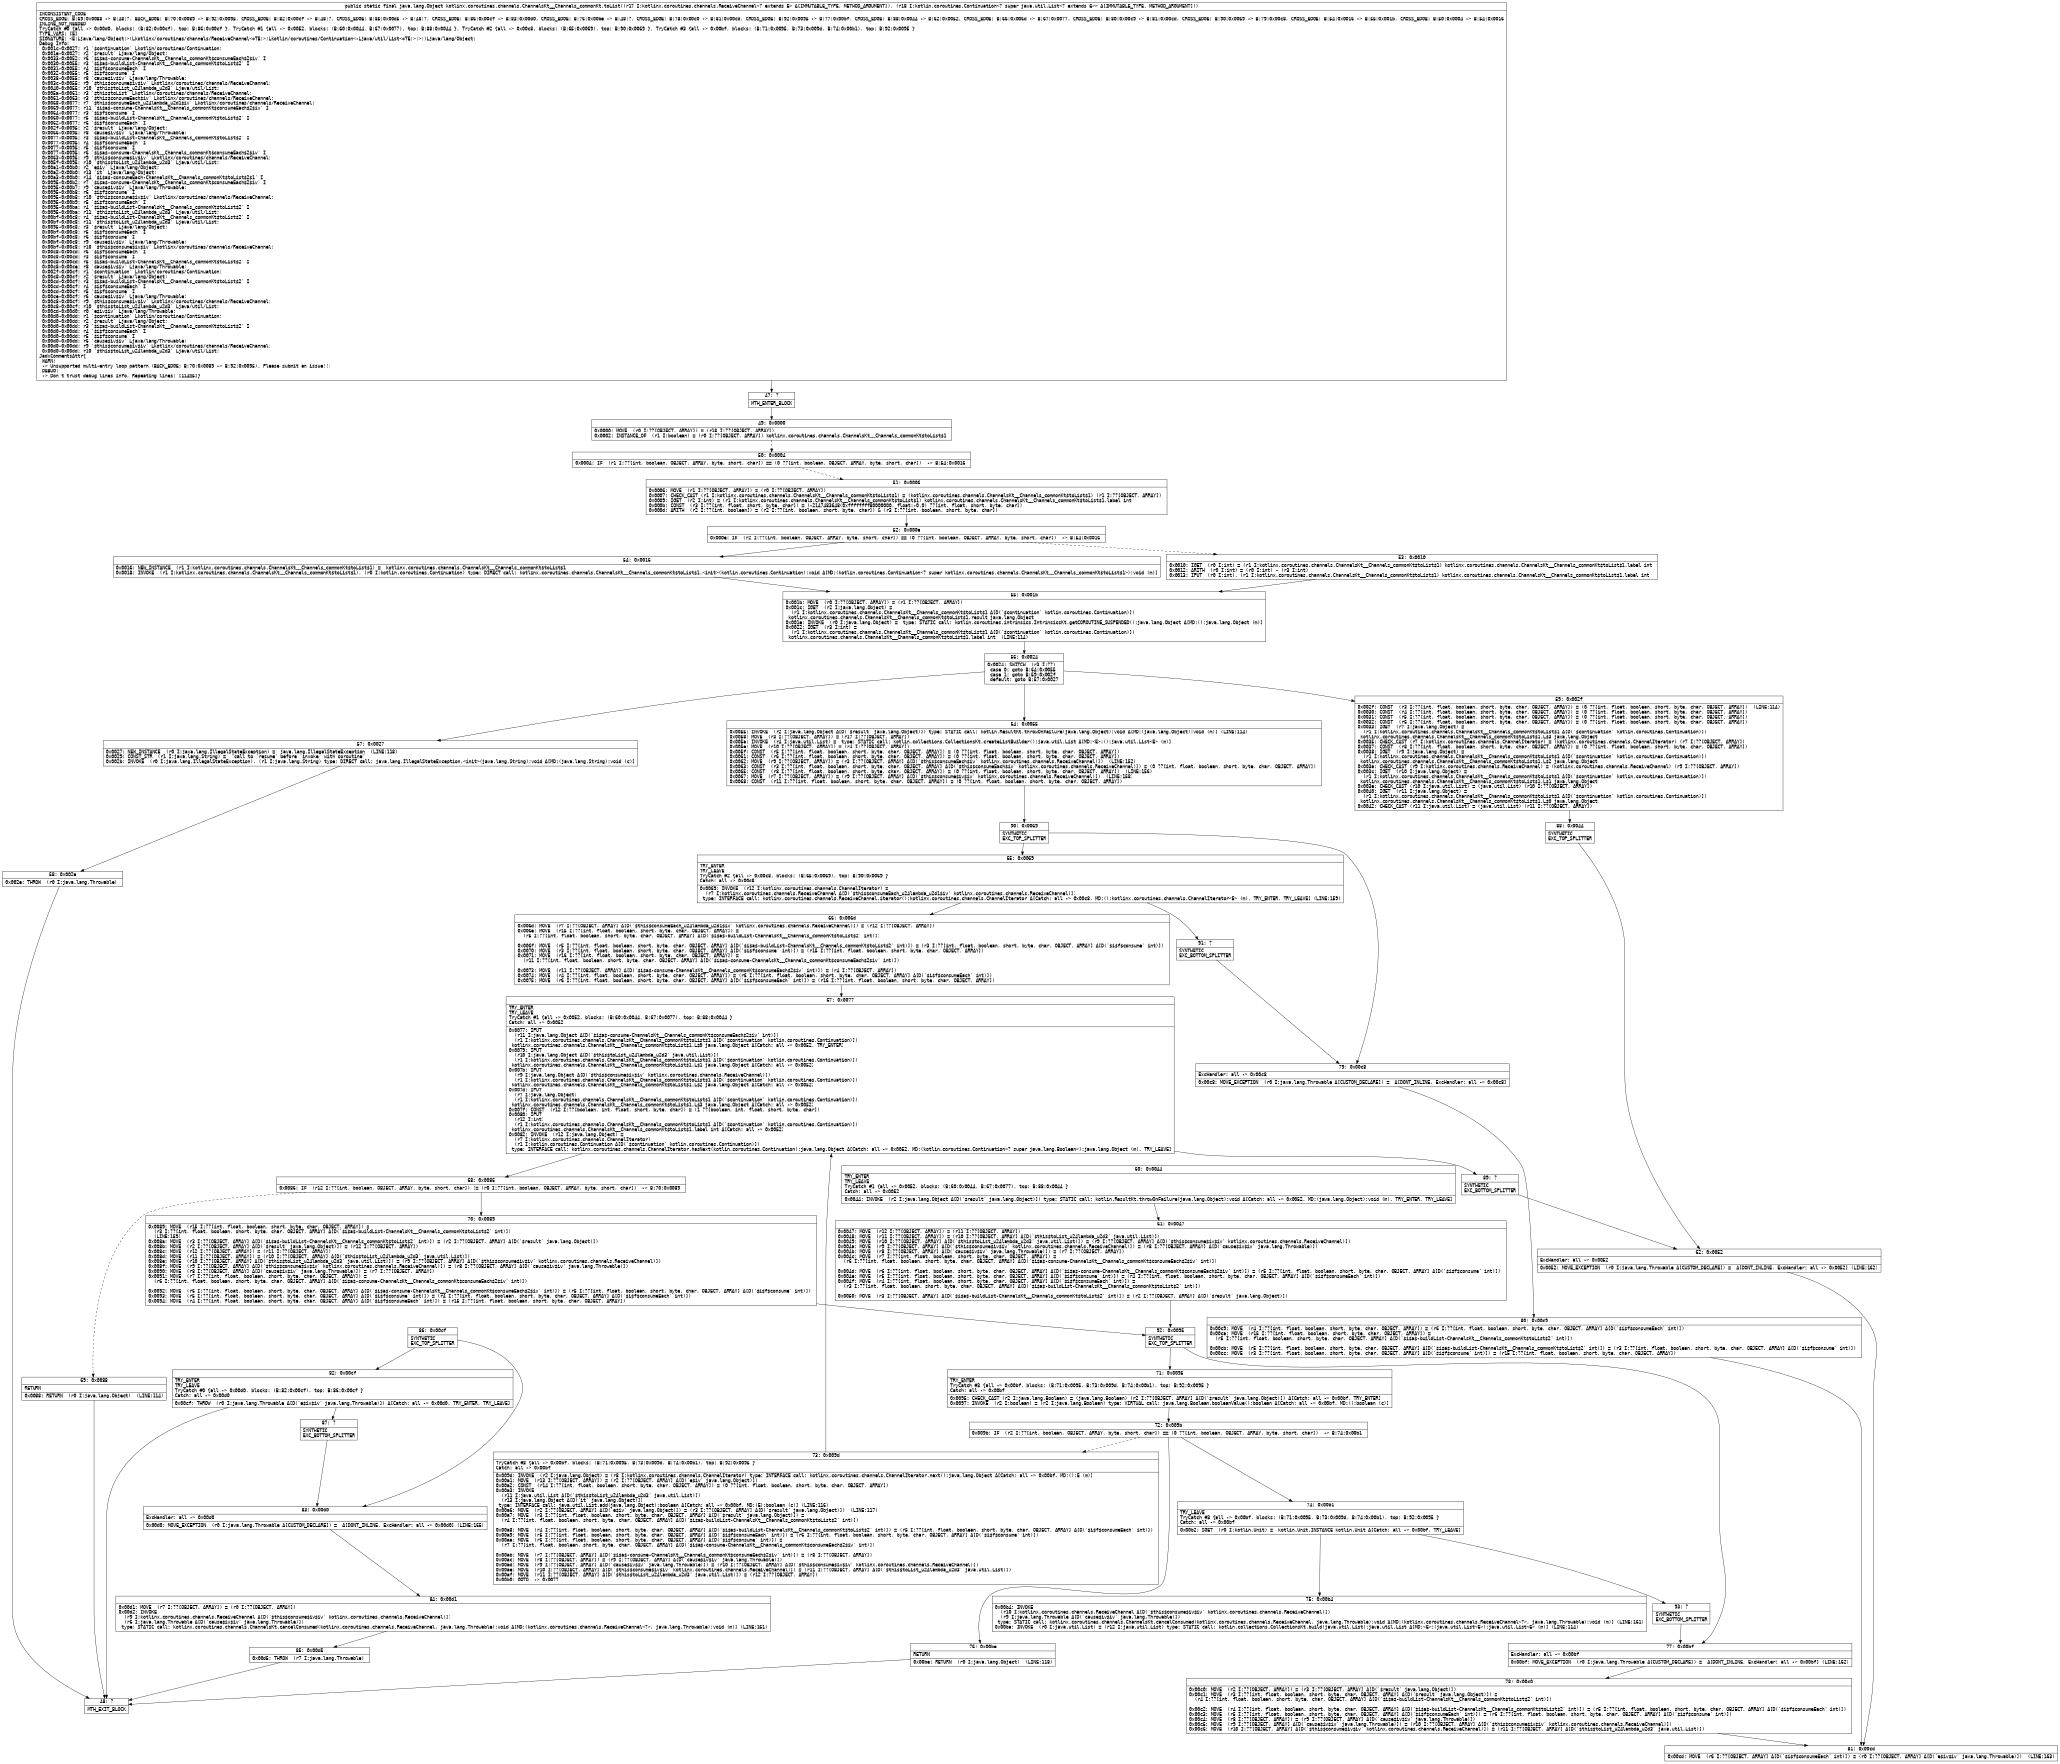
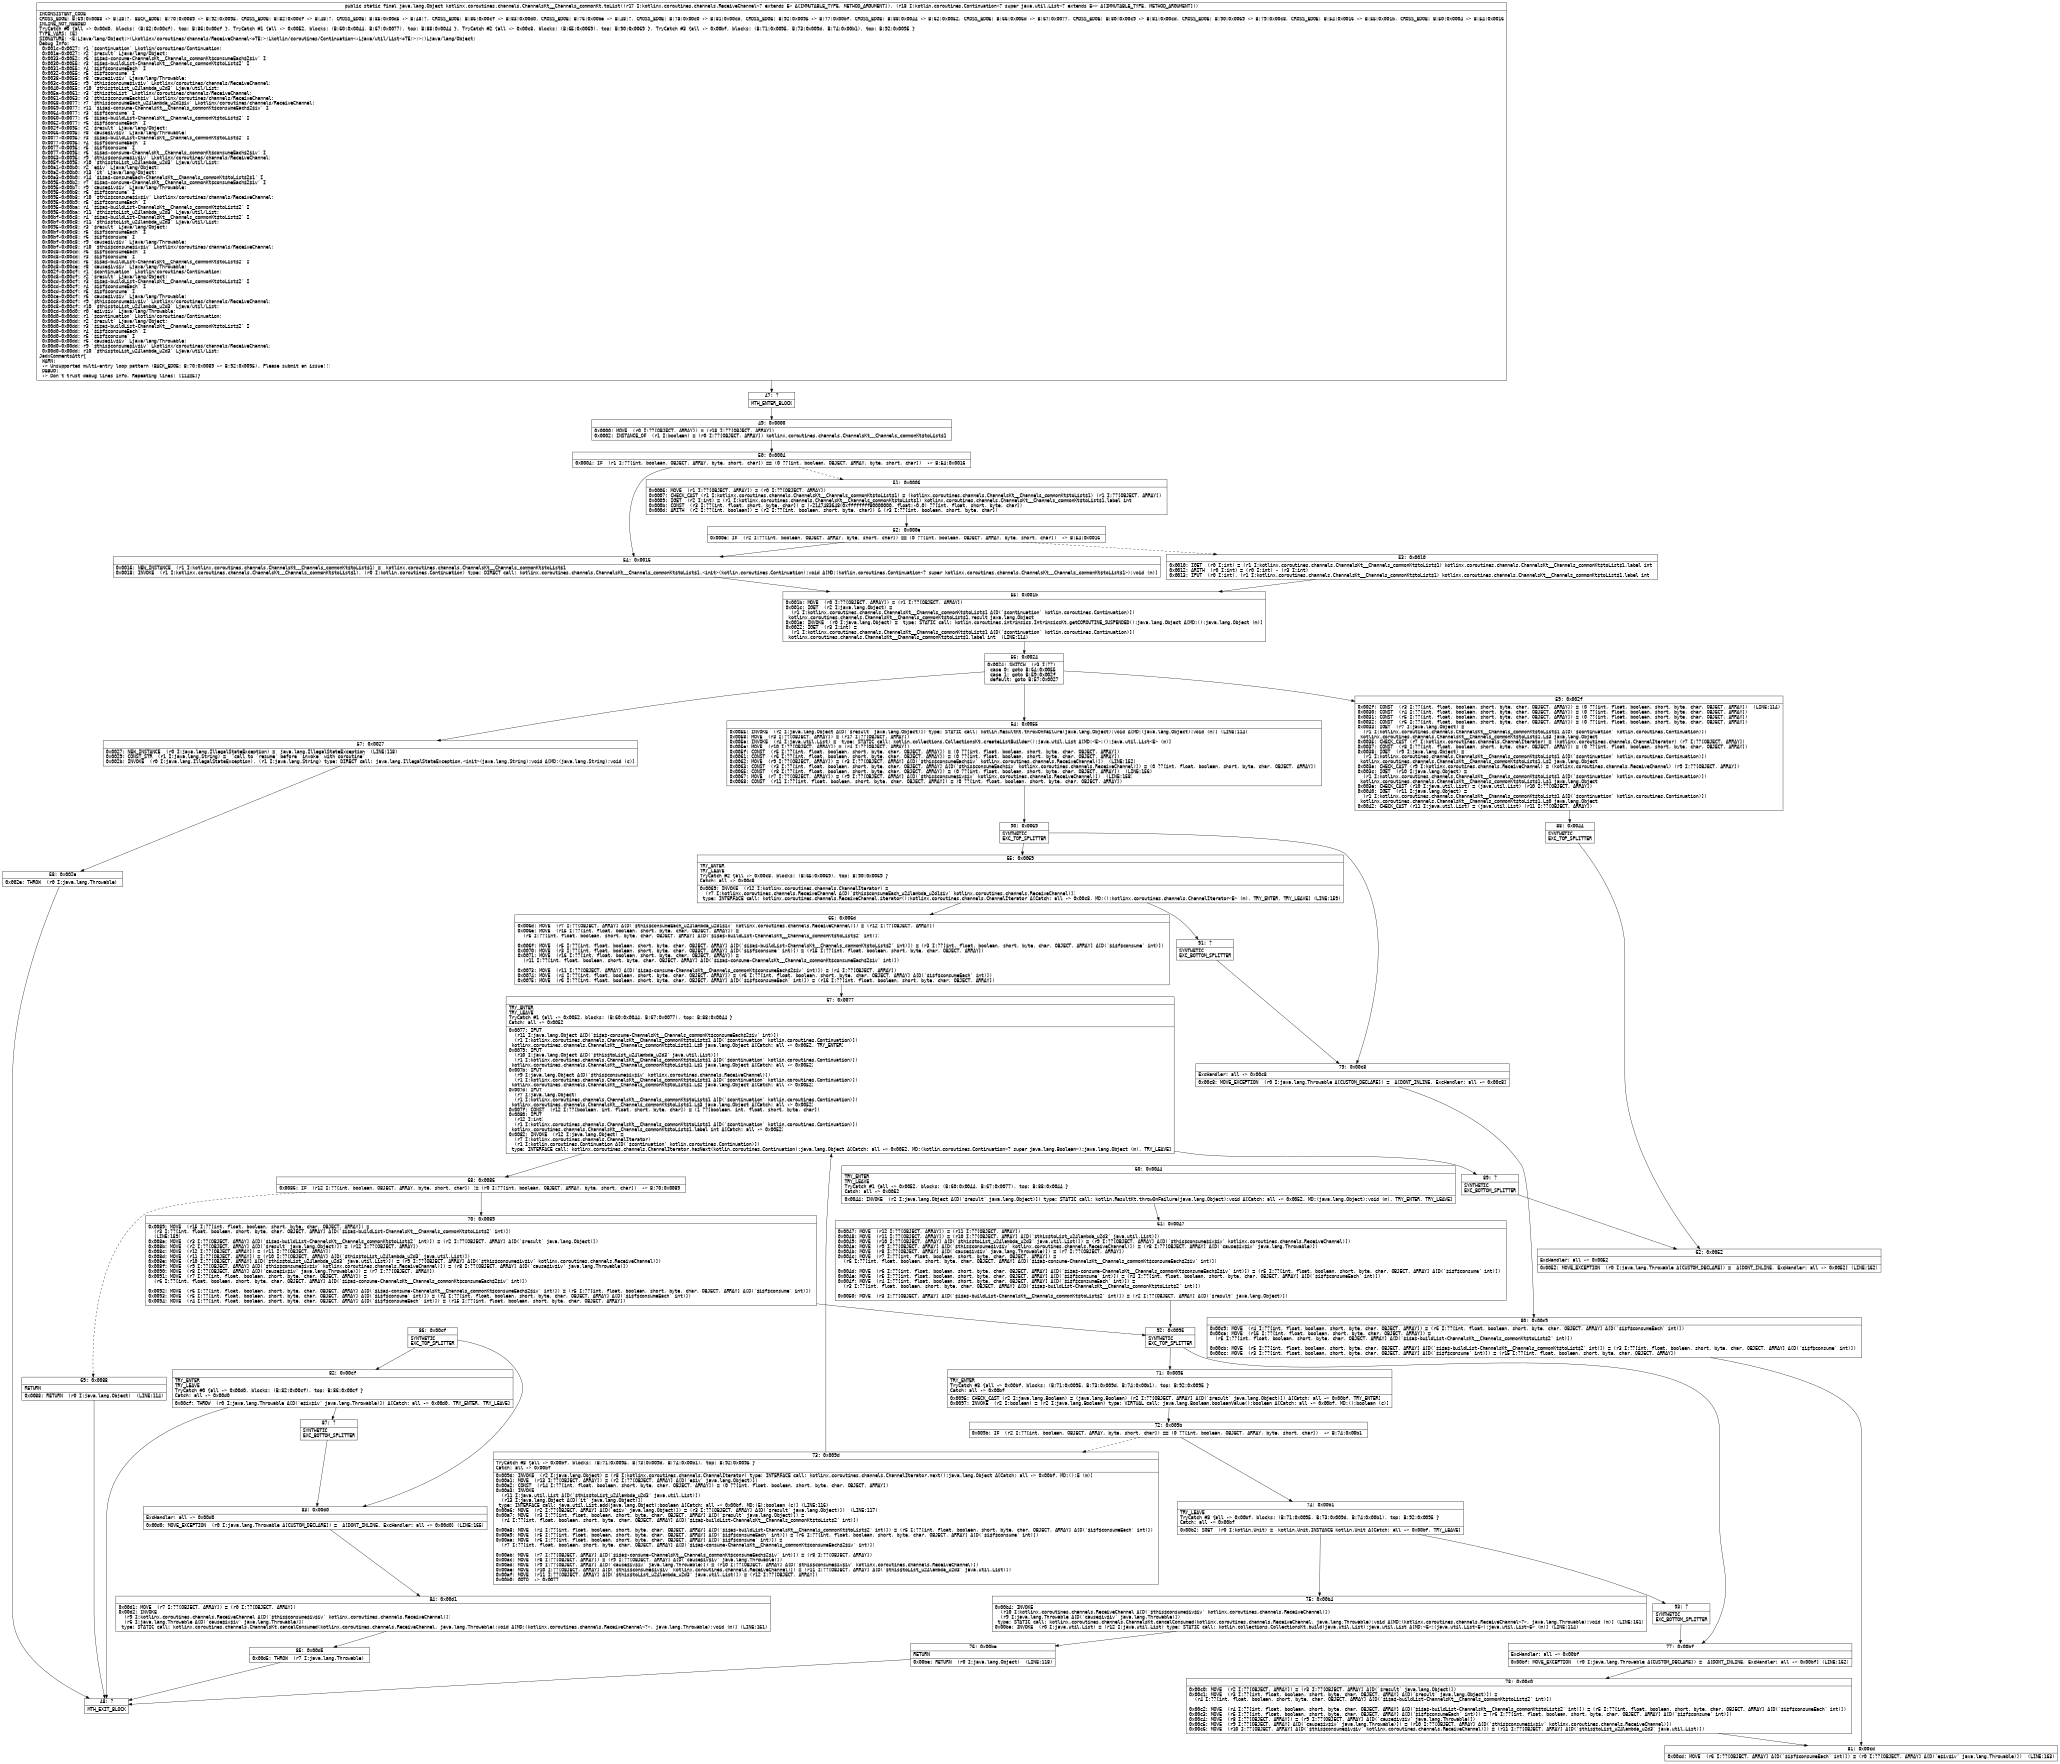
(772, 444) -> (772, 444)
none -> (632, 500)
(1874, 1483) -> none
(1126, 1594) -> (1117, 1638)
